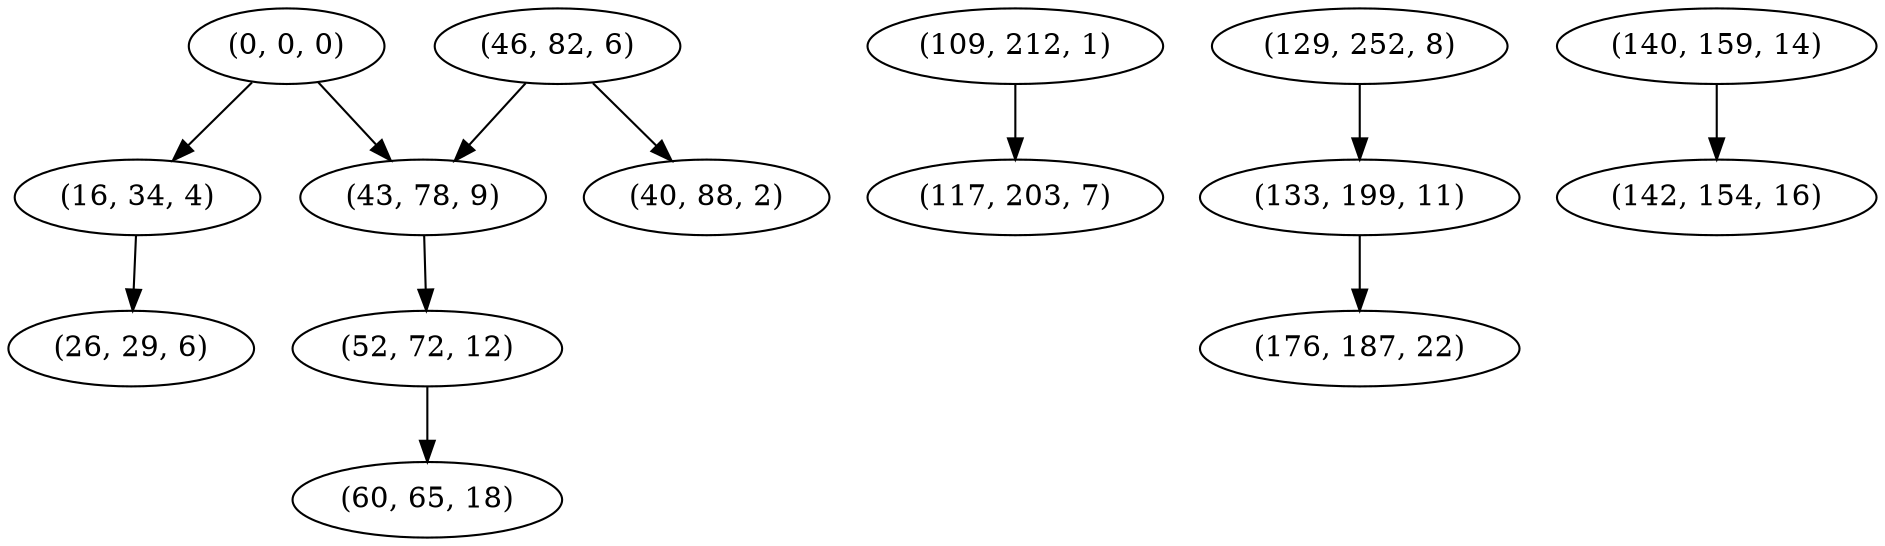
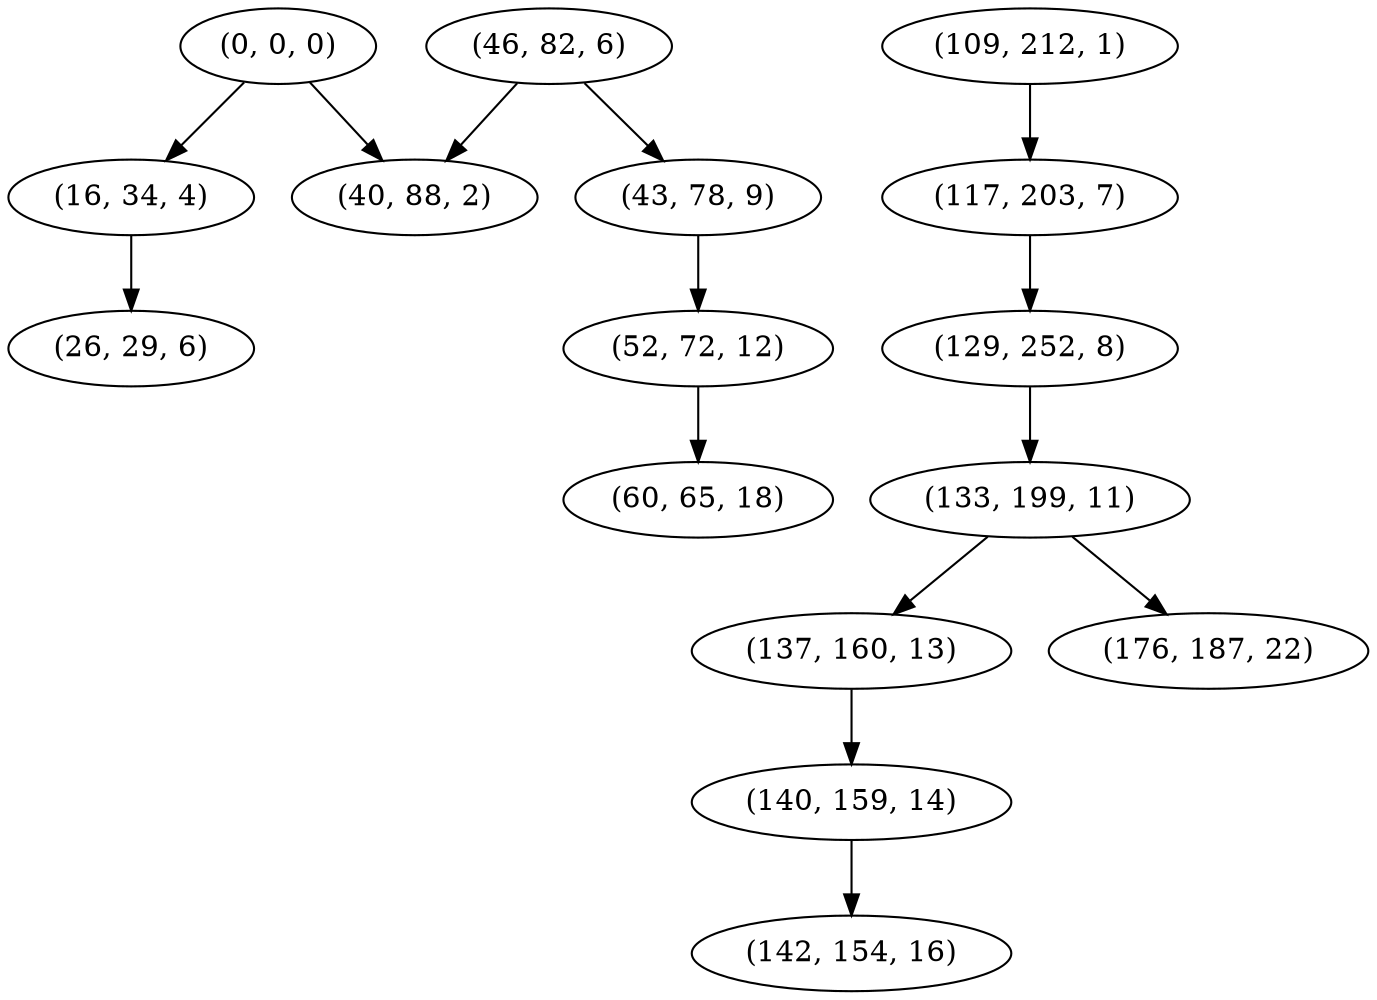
(347, 114) -> (339, 114)
none -> (1030, 263)
none -> (852, 651)
